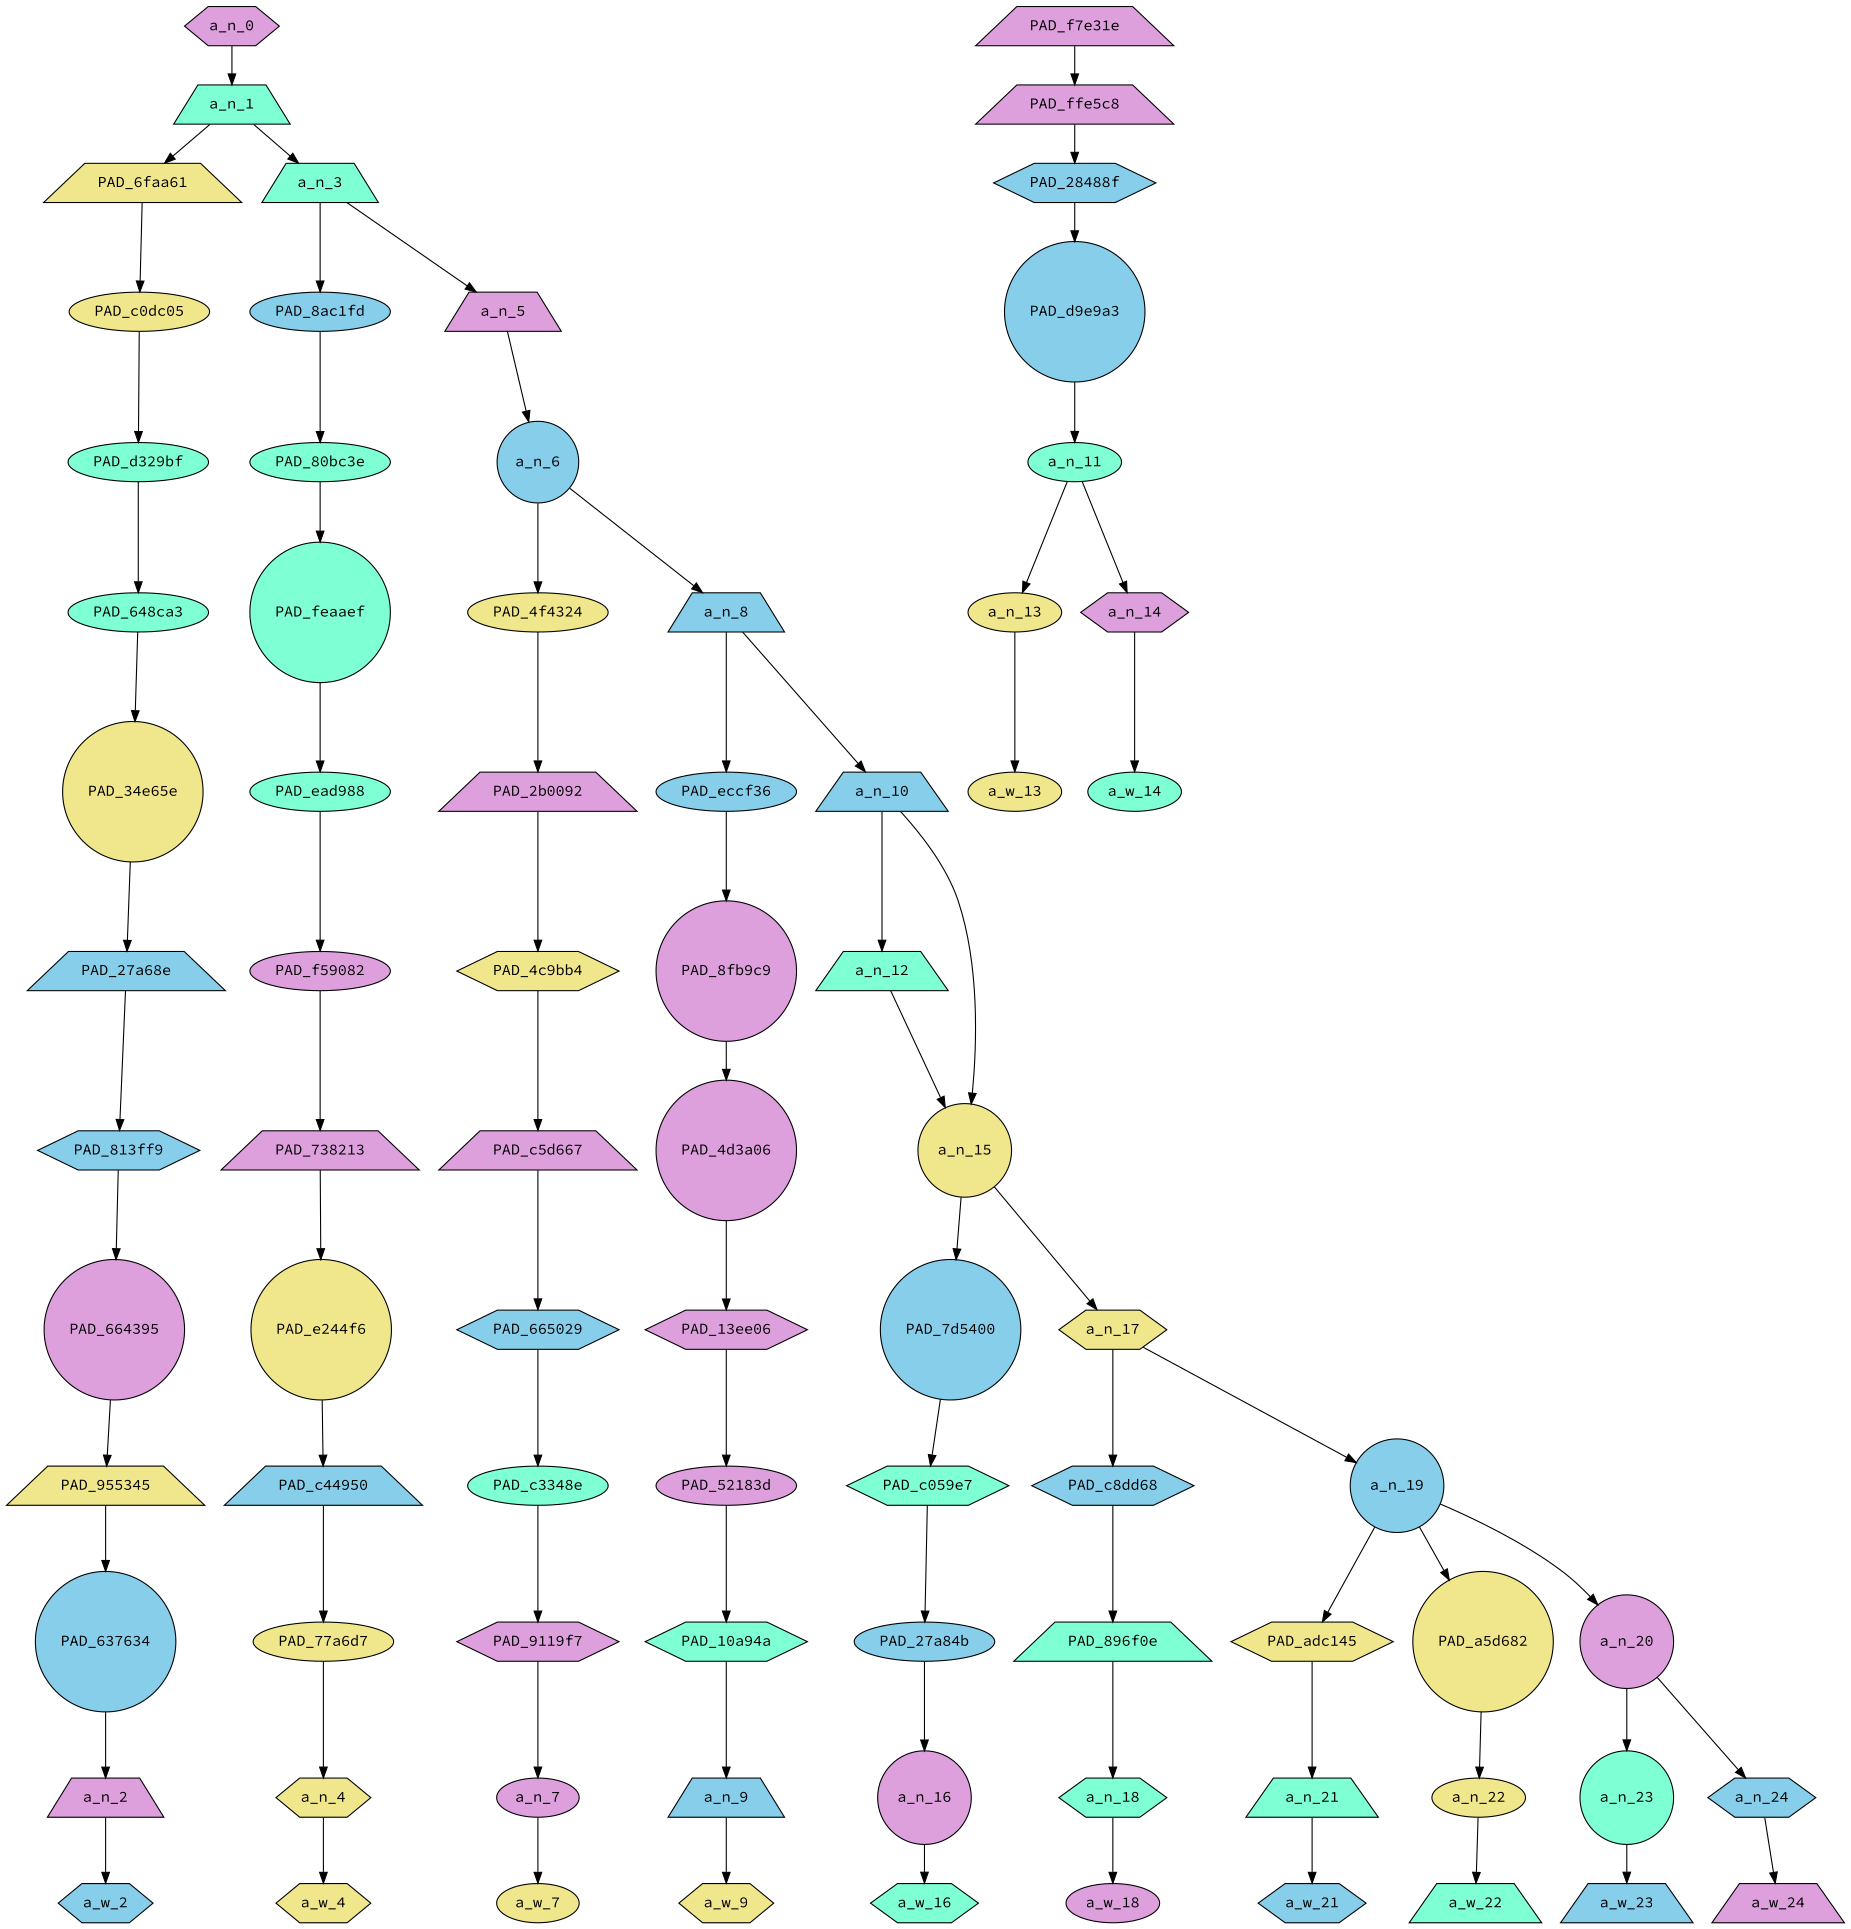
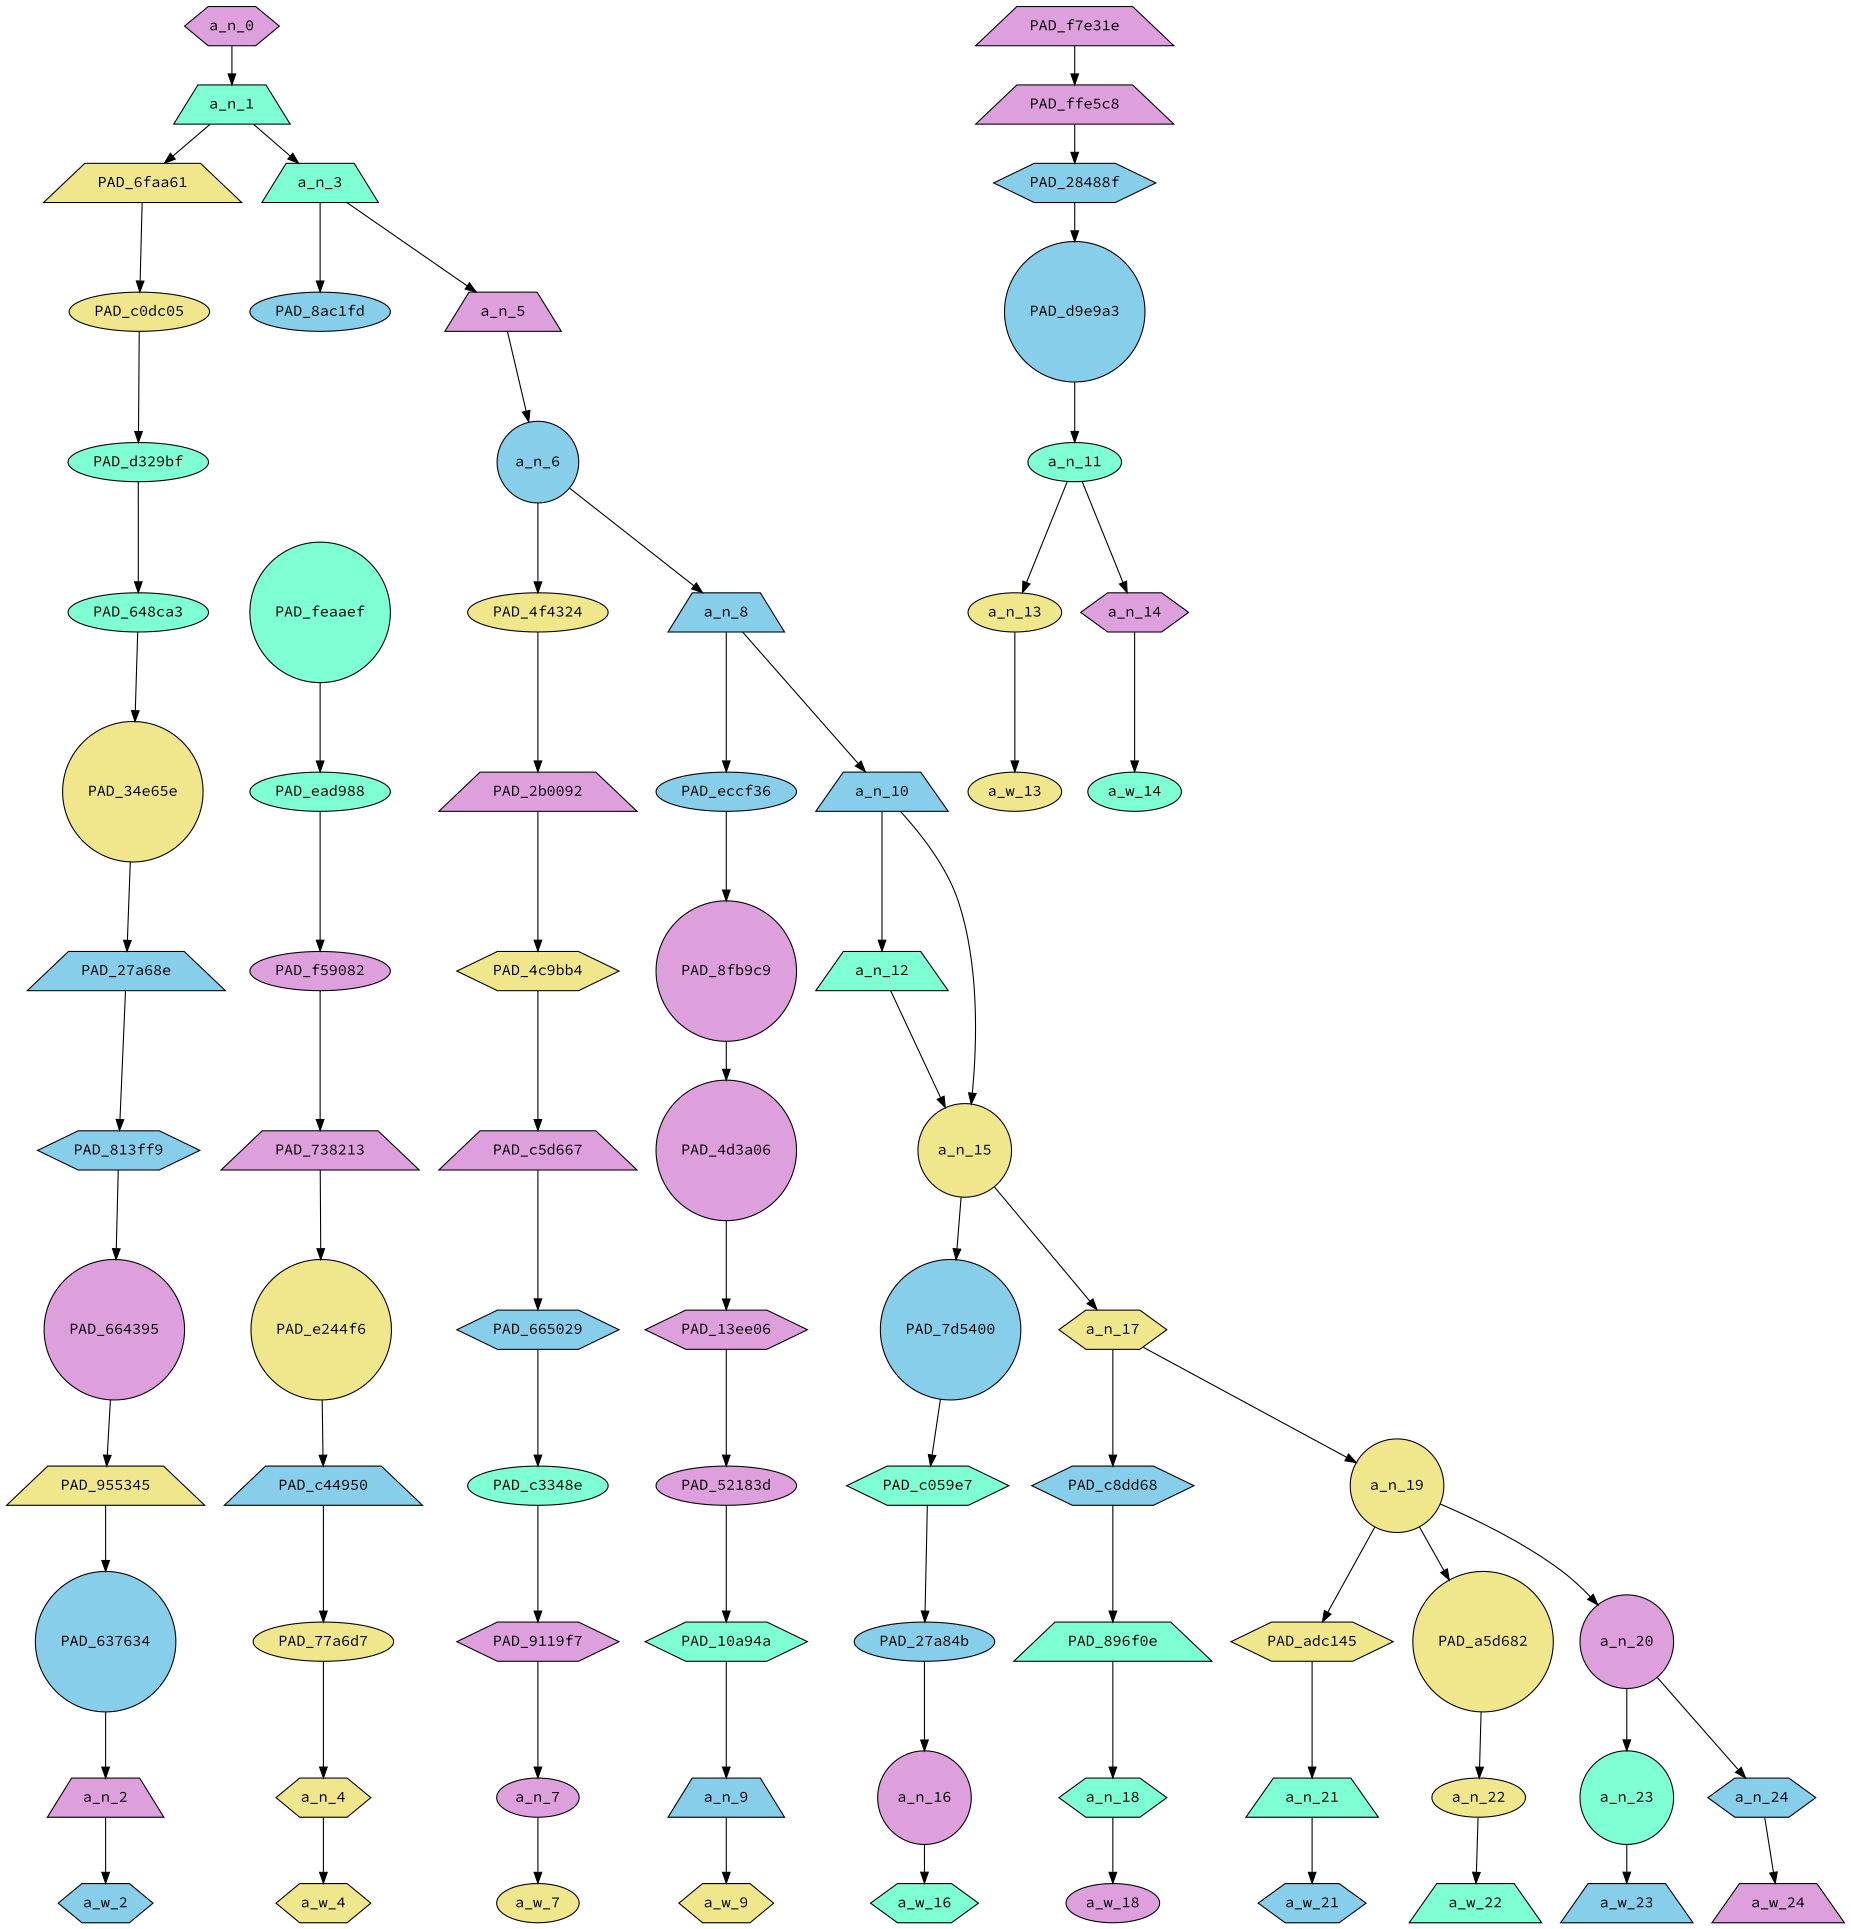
(320, 462) -> none
(1397, 1486) -> (1397, 1486)
